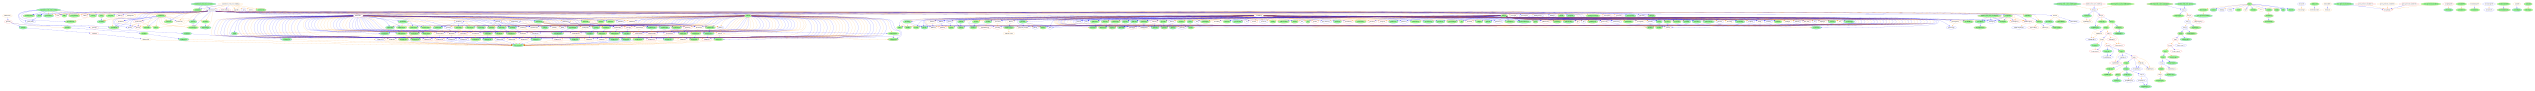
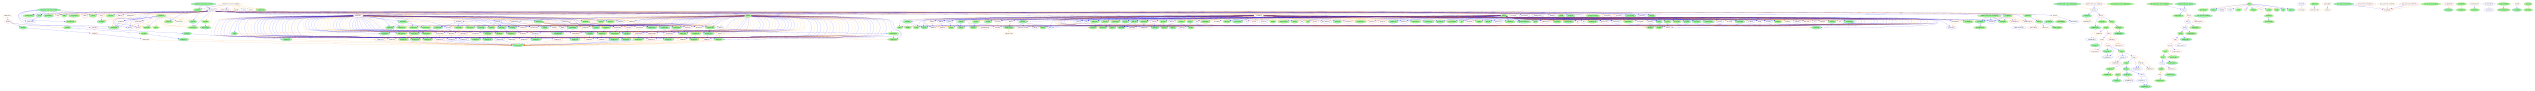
(101, 16) -> (101, 16)
(428, 39) -> (428, 39)
